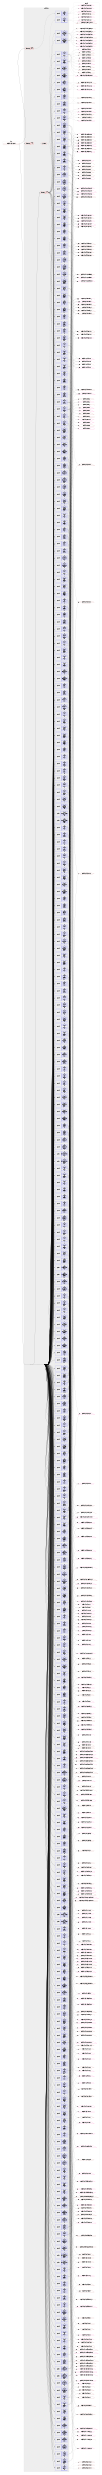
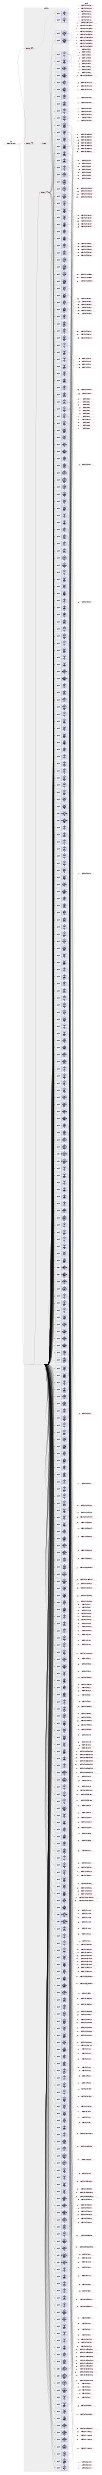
none -> (86, 26)
